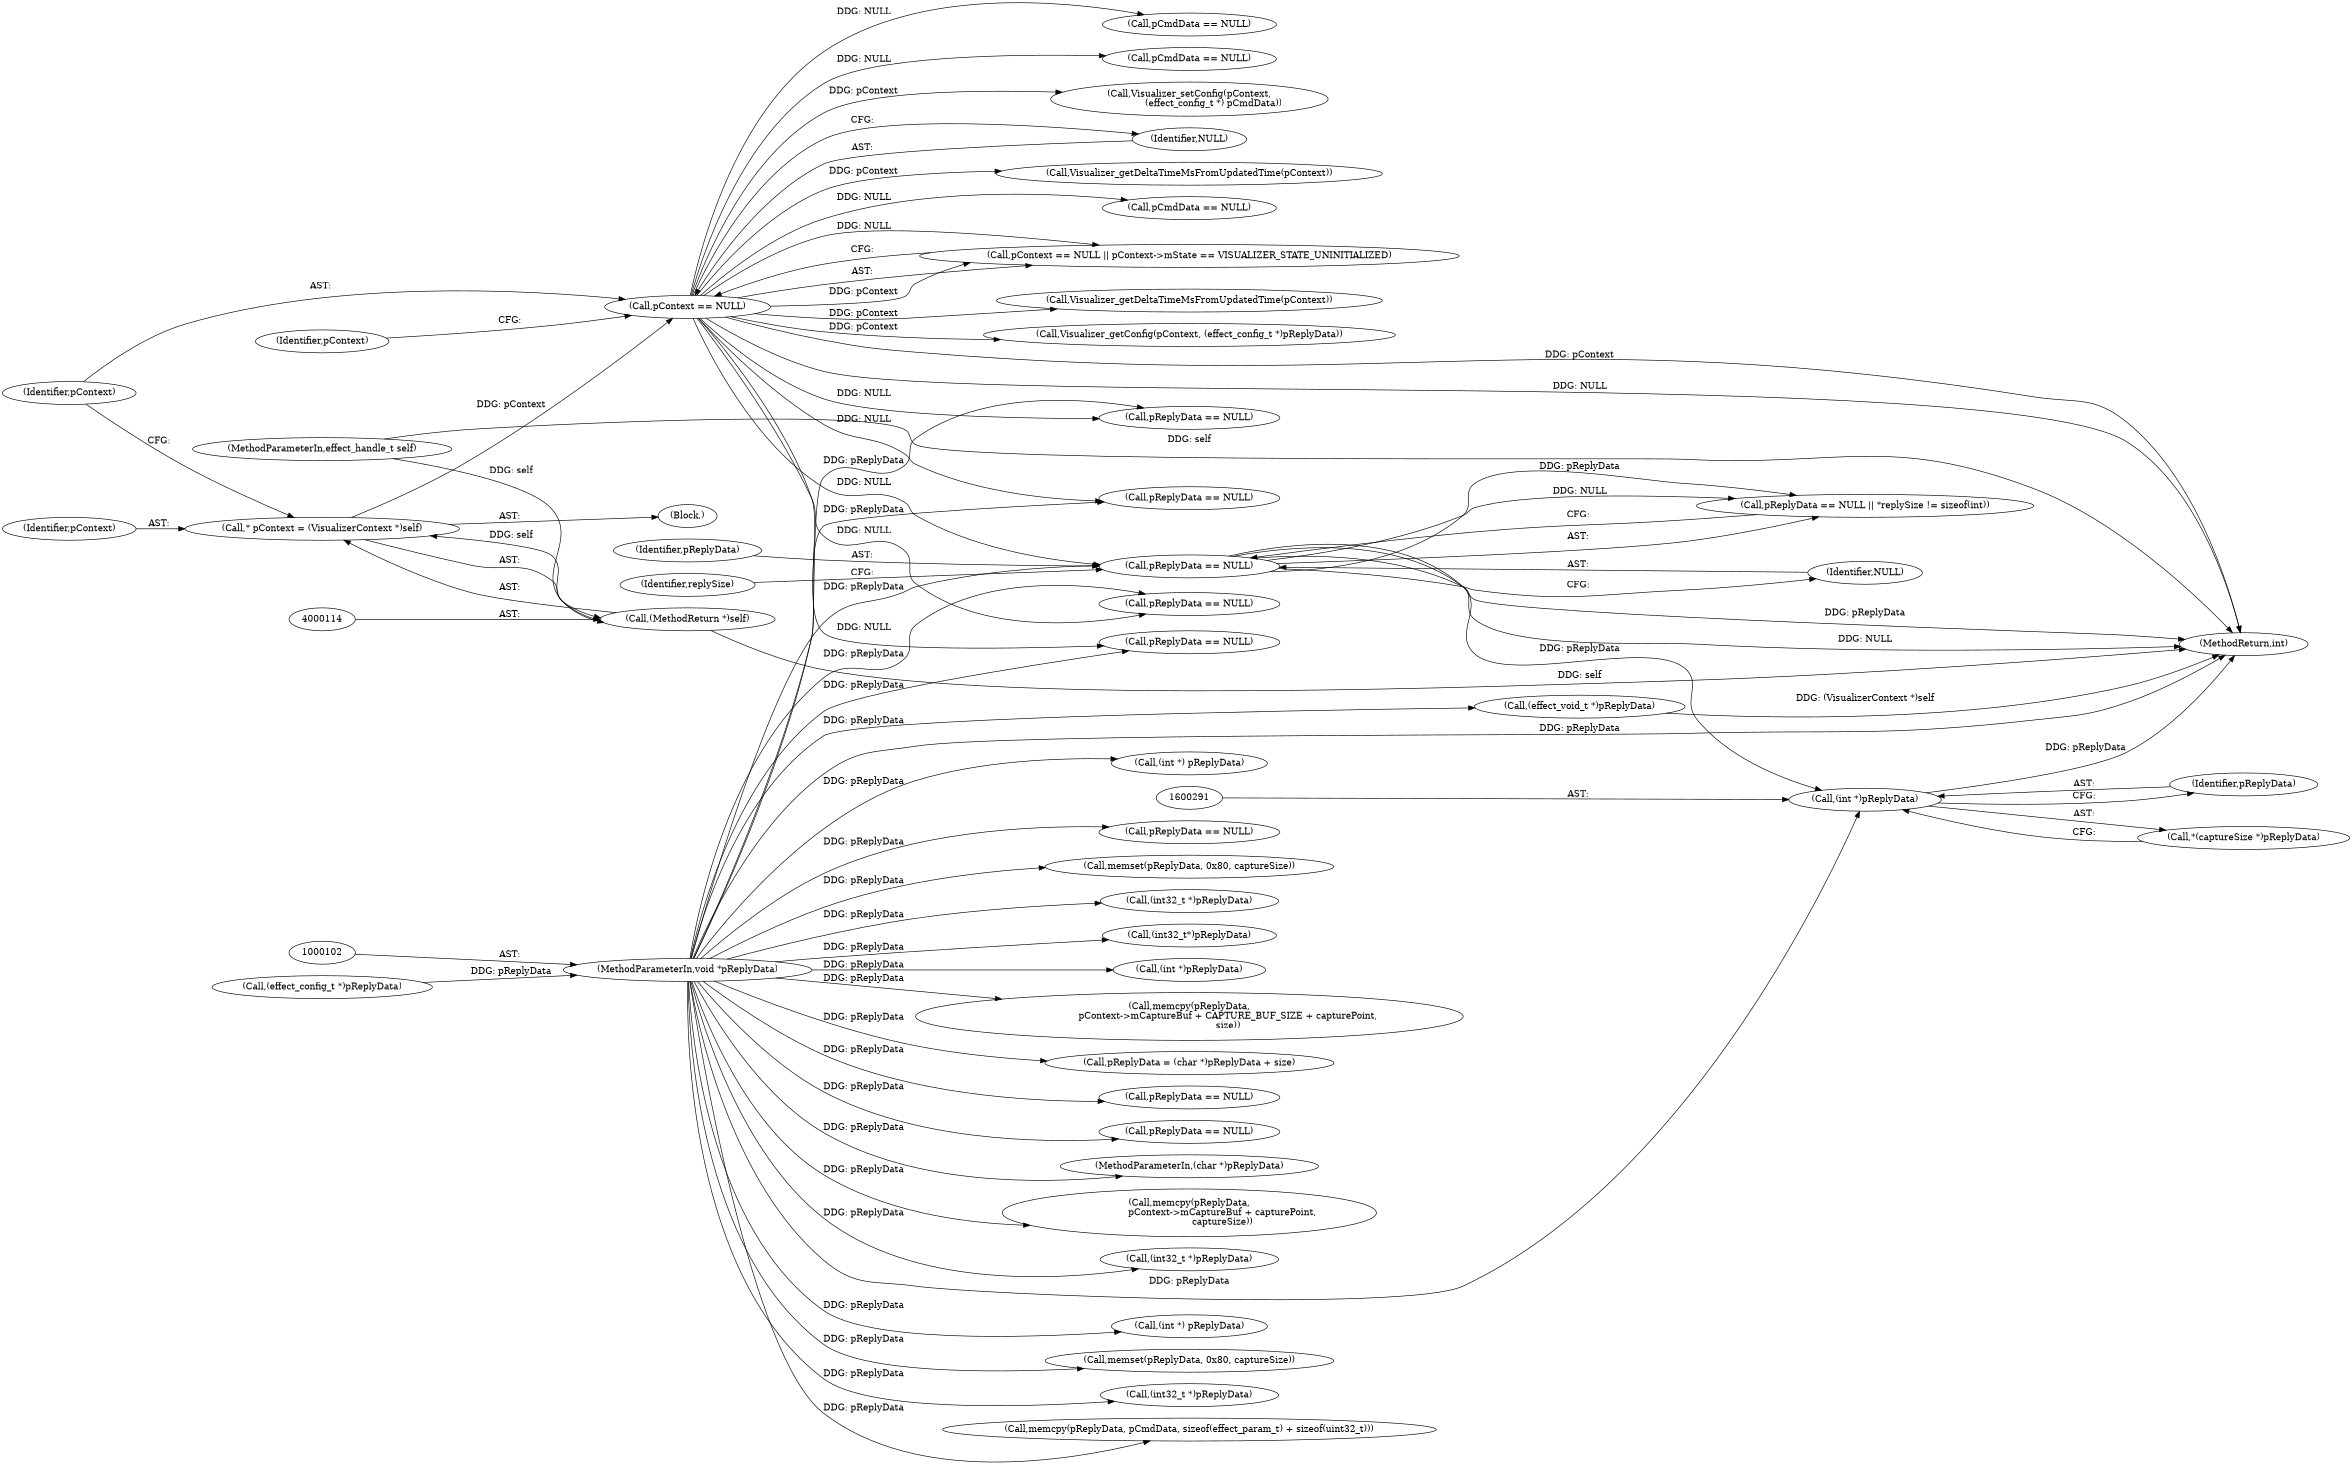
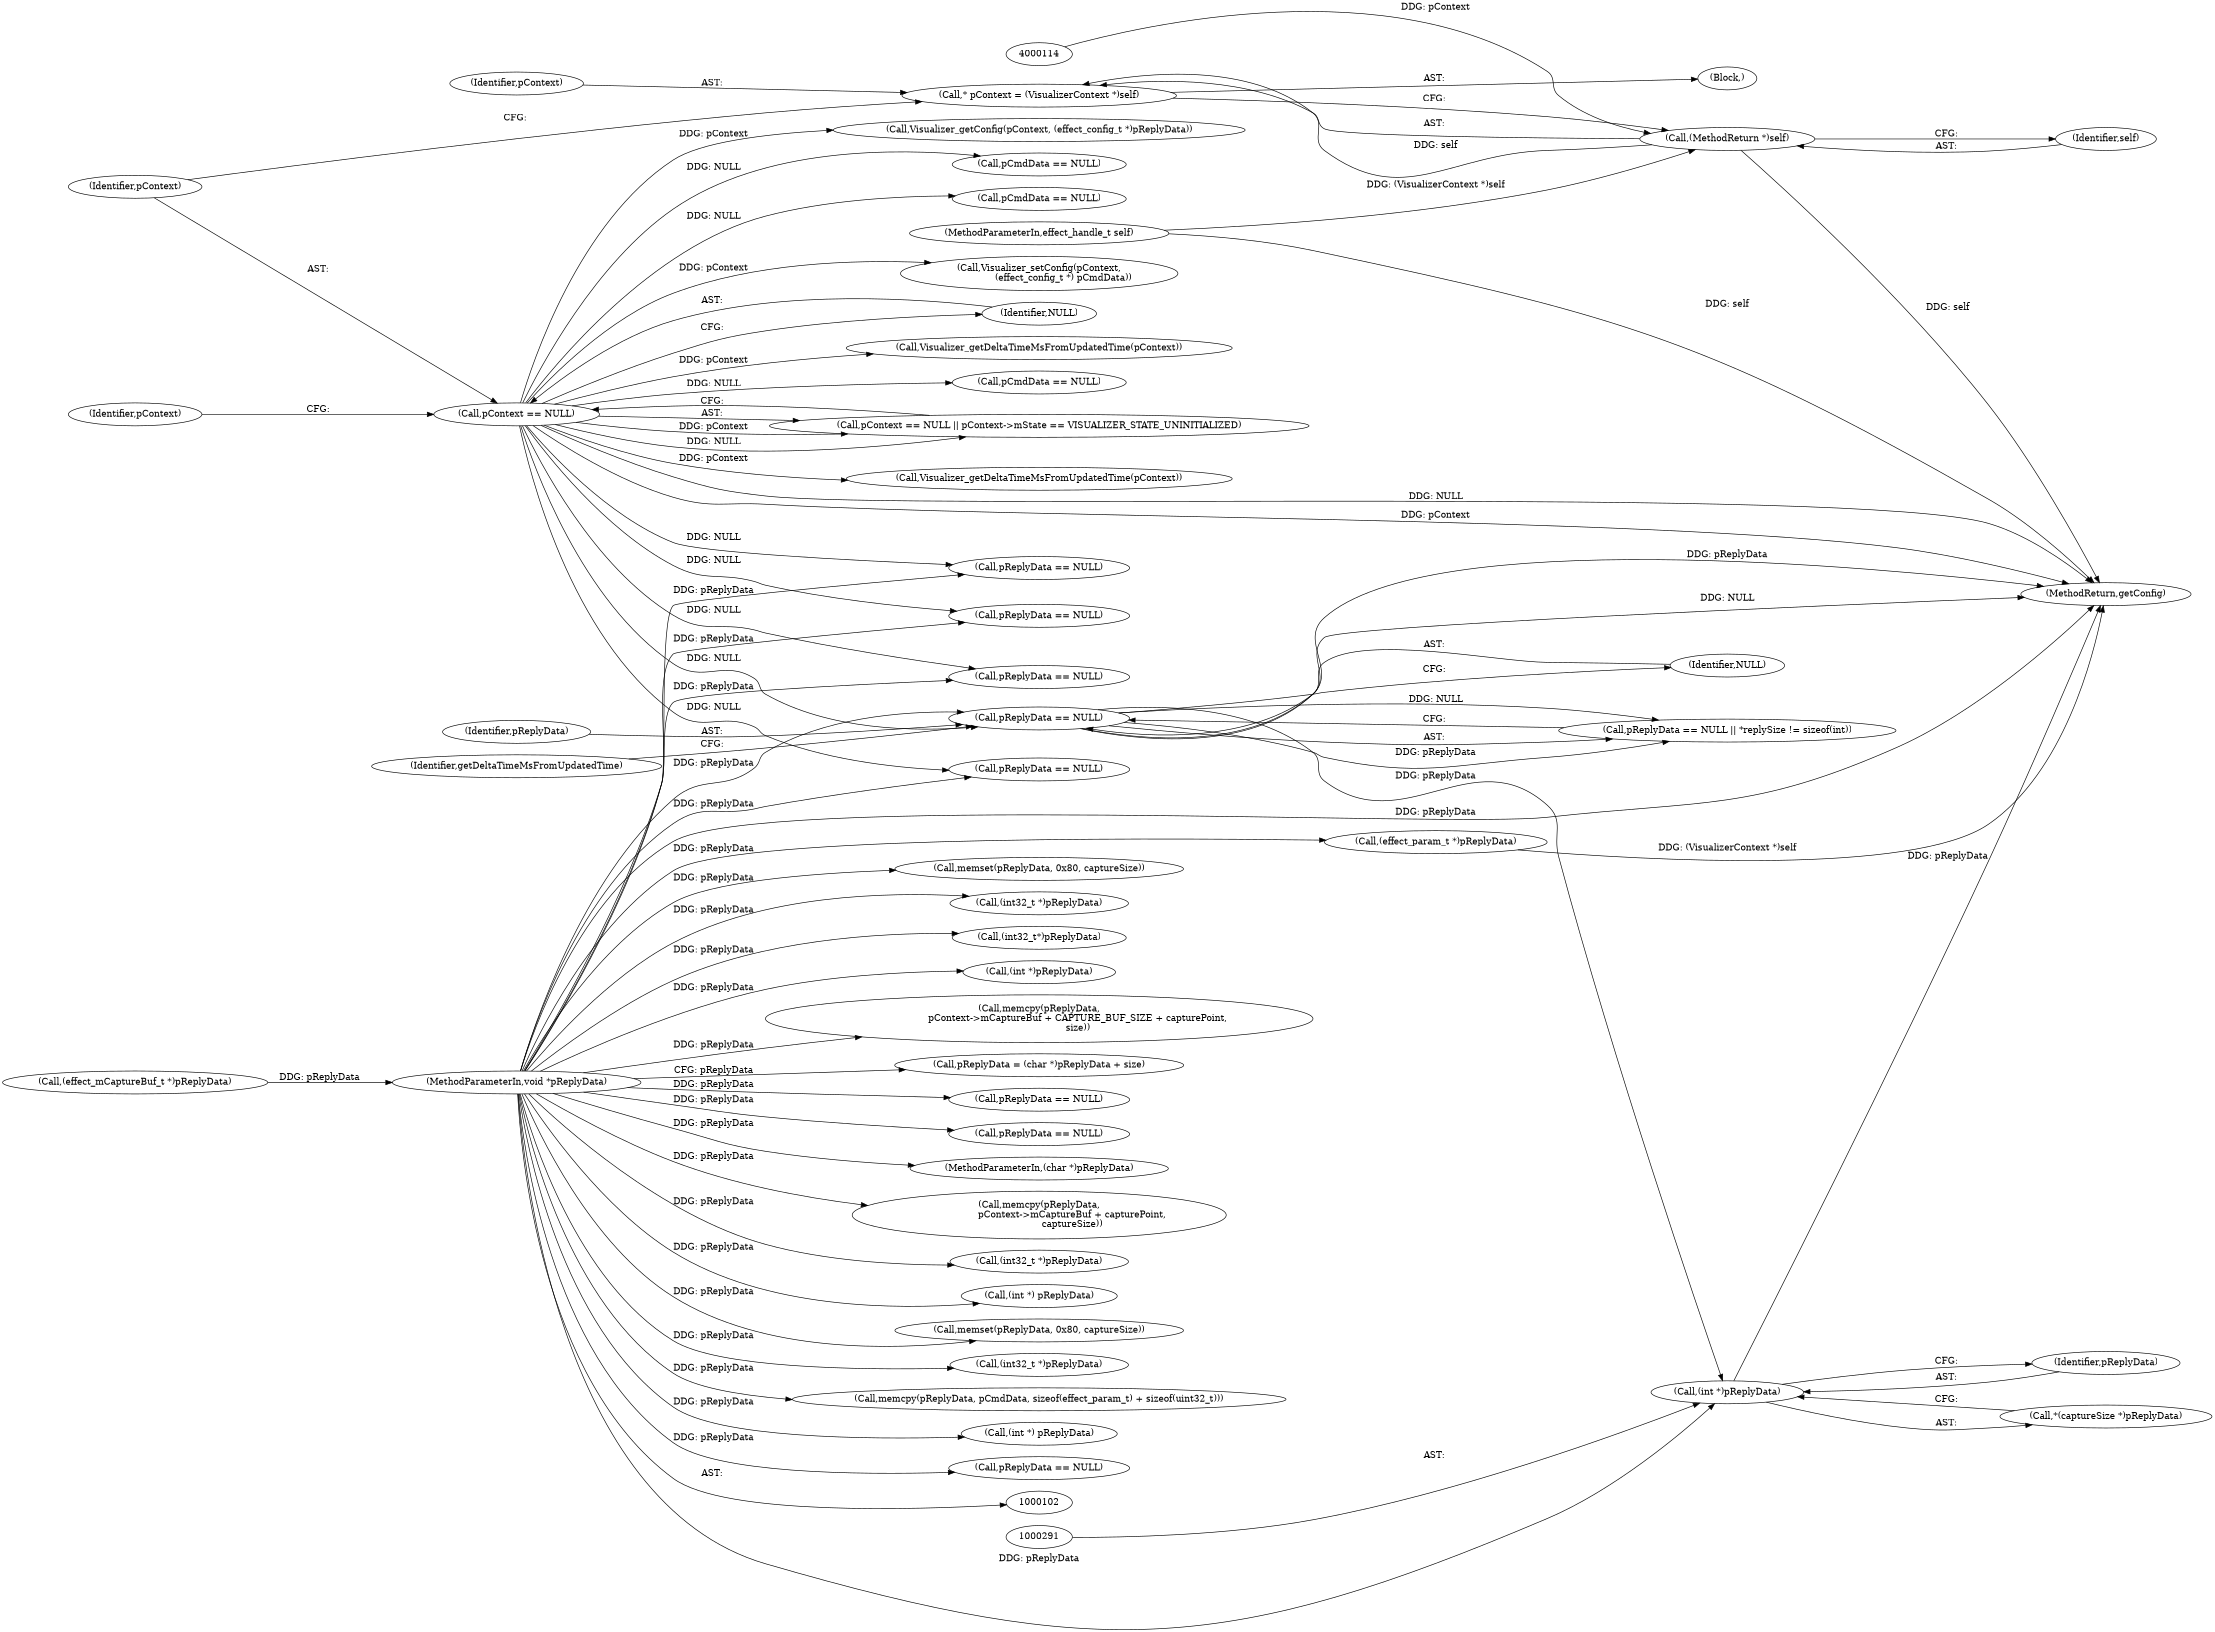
none -> (2106, 139)
(516, 431) -> none
(511, 471) -> (1436, 185)
(511, 560) -> (1436, 99)
(688, 585) -> (517, 766)
(511, 615) -> (1436, 7)
(2244, 644) -> (2106, 594)
(1580, 707) -> (1436, 842)
(1189, 798) -> (1039, 1537)
(463, 959) -> (638, 1446)
(322, 987) -> (135, 1082)
(864, 1017) -> (714, 1071)
